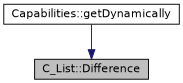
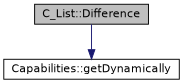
(92, 37) -> (92, 37)
